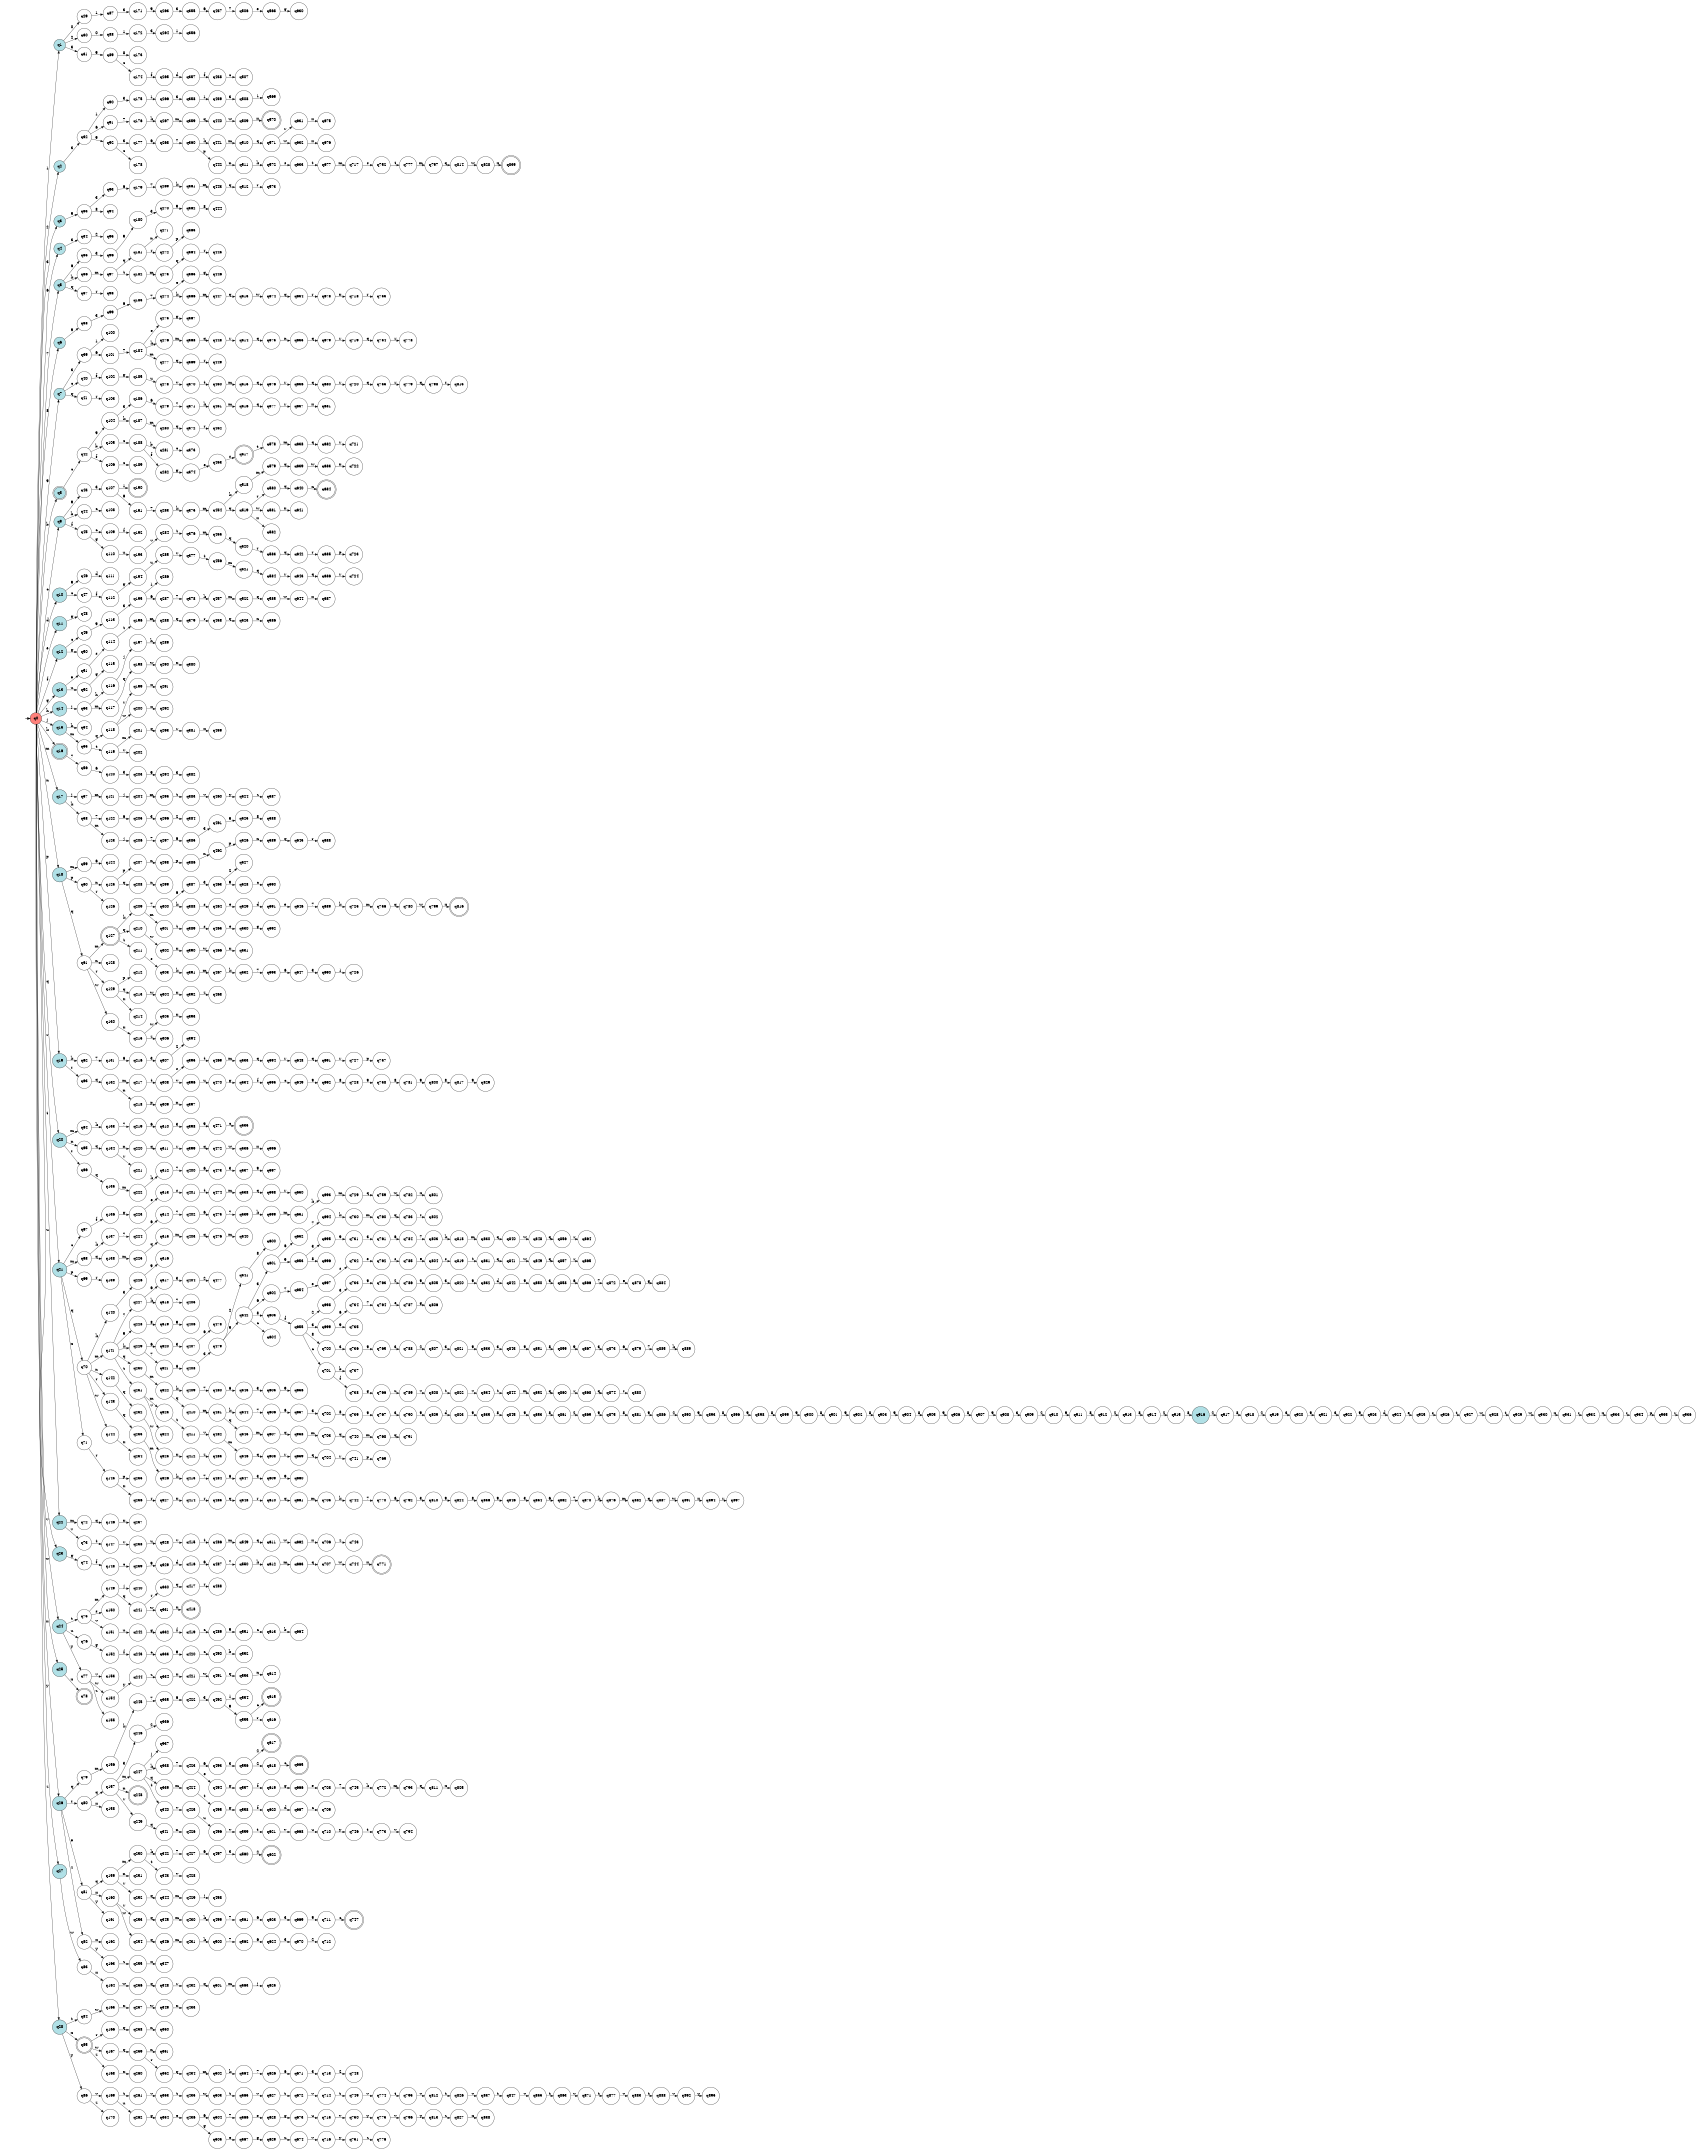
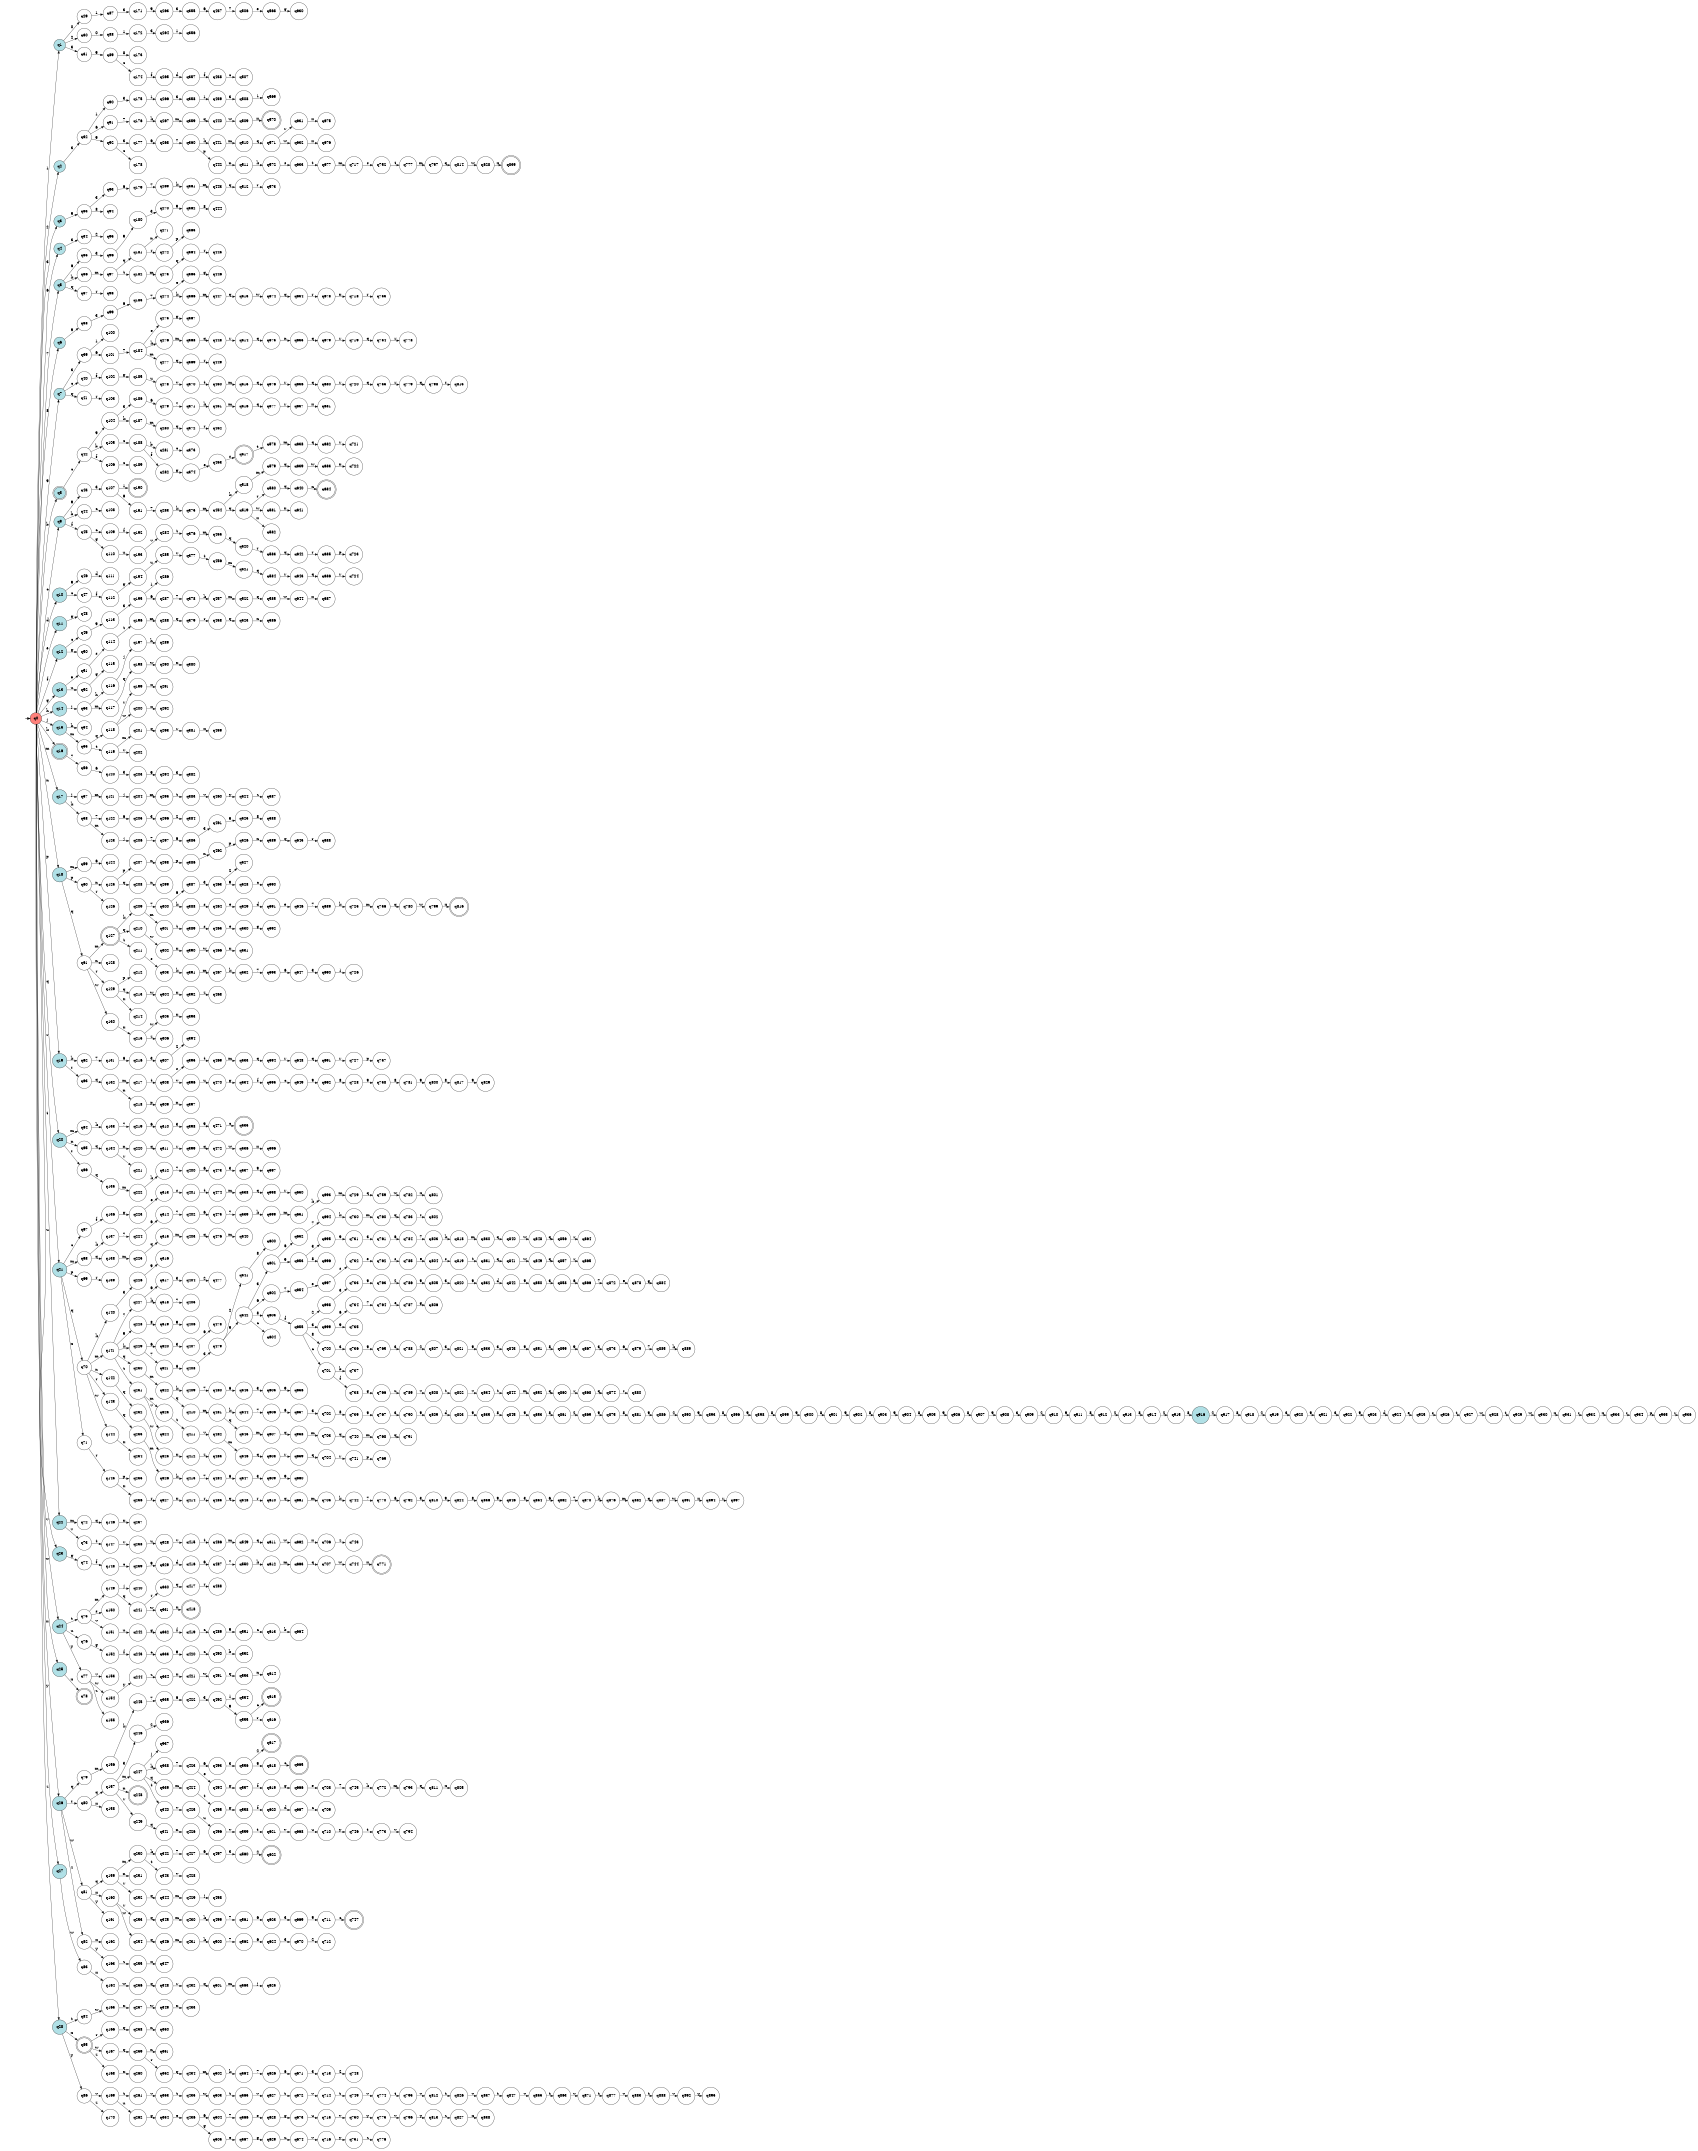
(258, 1764) -> (258, 1764)
(72, 1840) -> (72, 1840)
